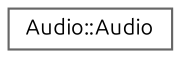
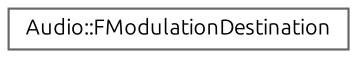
(90, 29) -> (179, 29)
